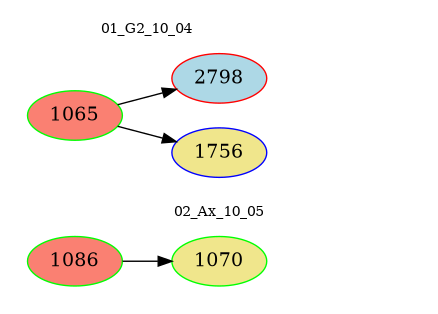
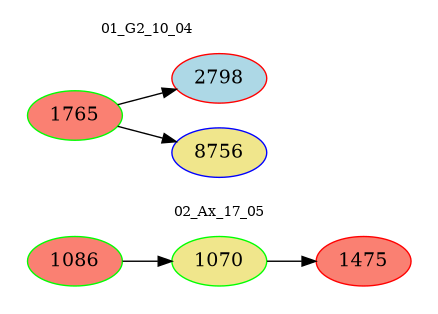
(75, 116) -> (75, 116)
(219, 153) -> (219, 153)
(219, 212) -> (219, 212)
none -> (364, 261)
